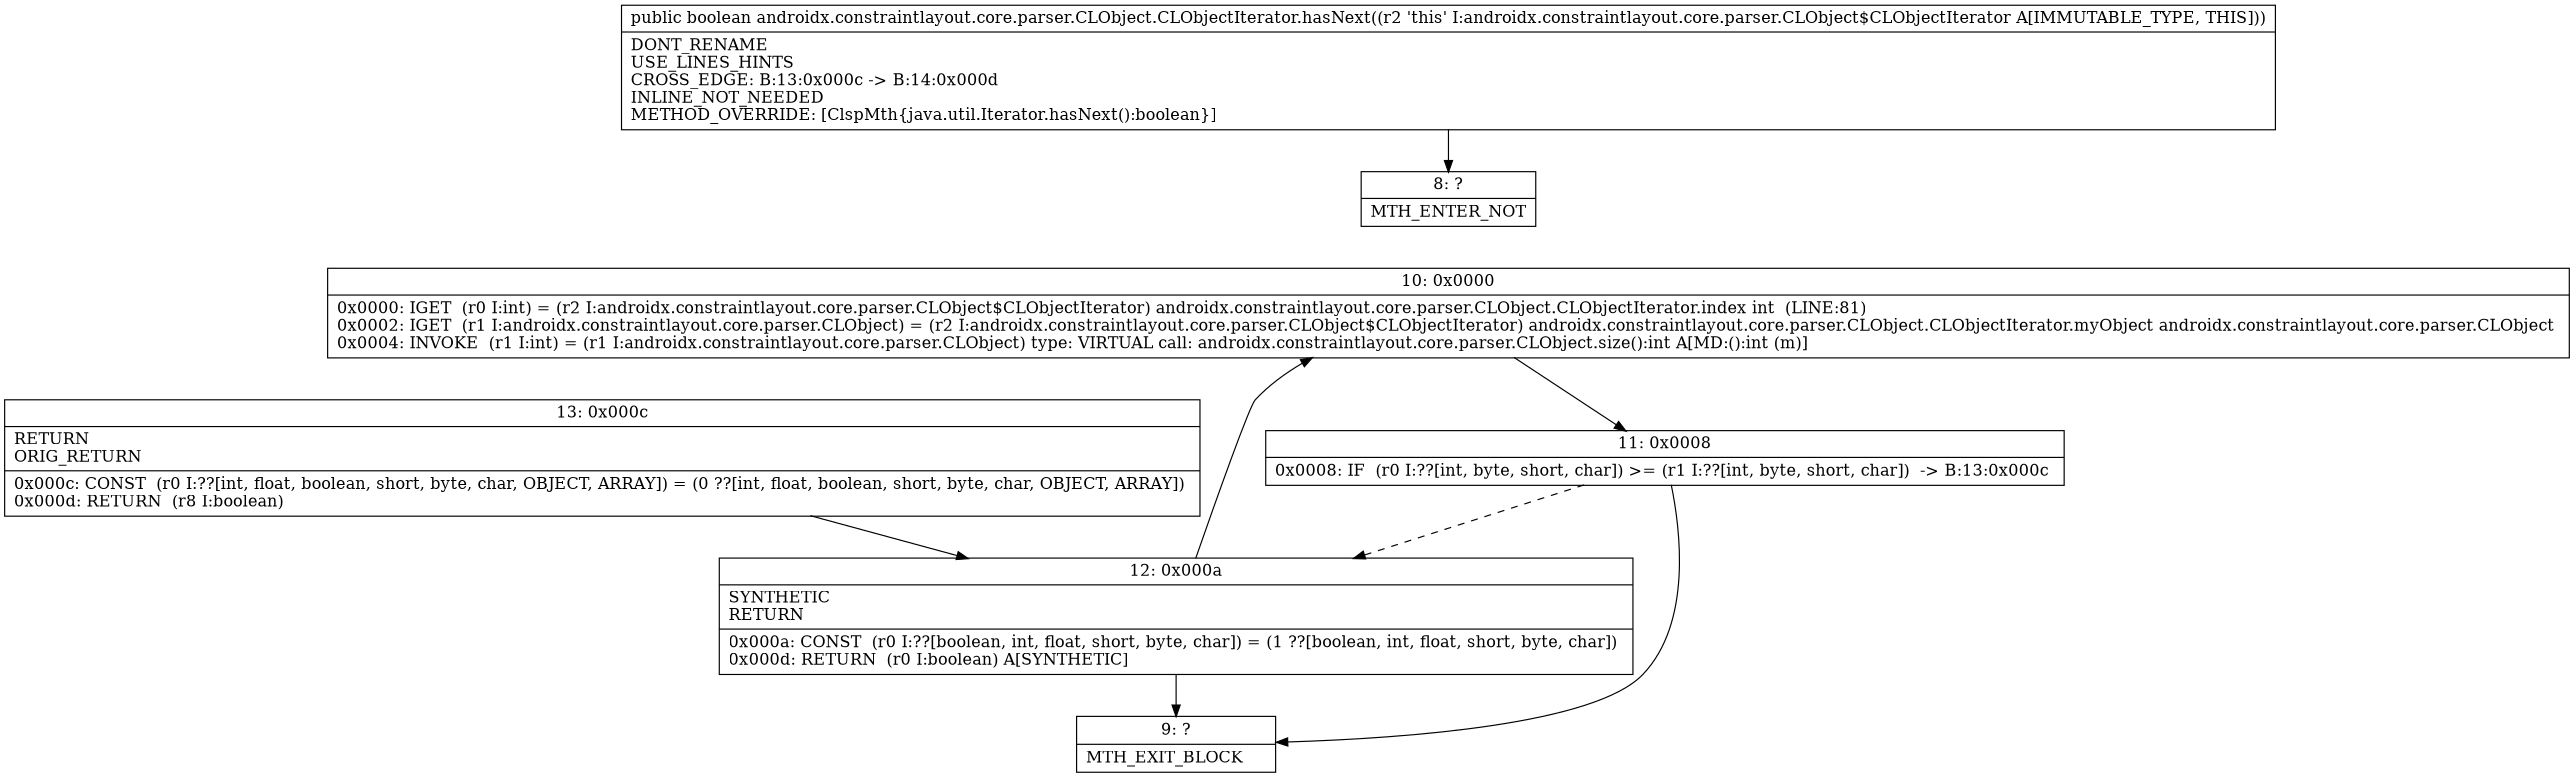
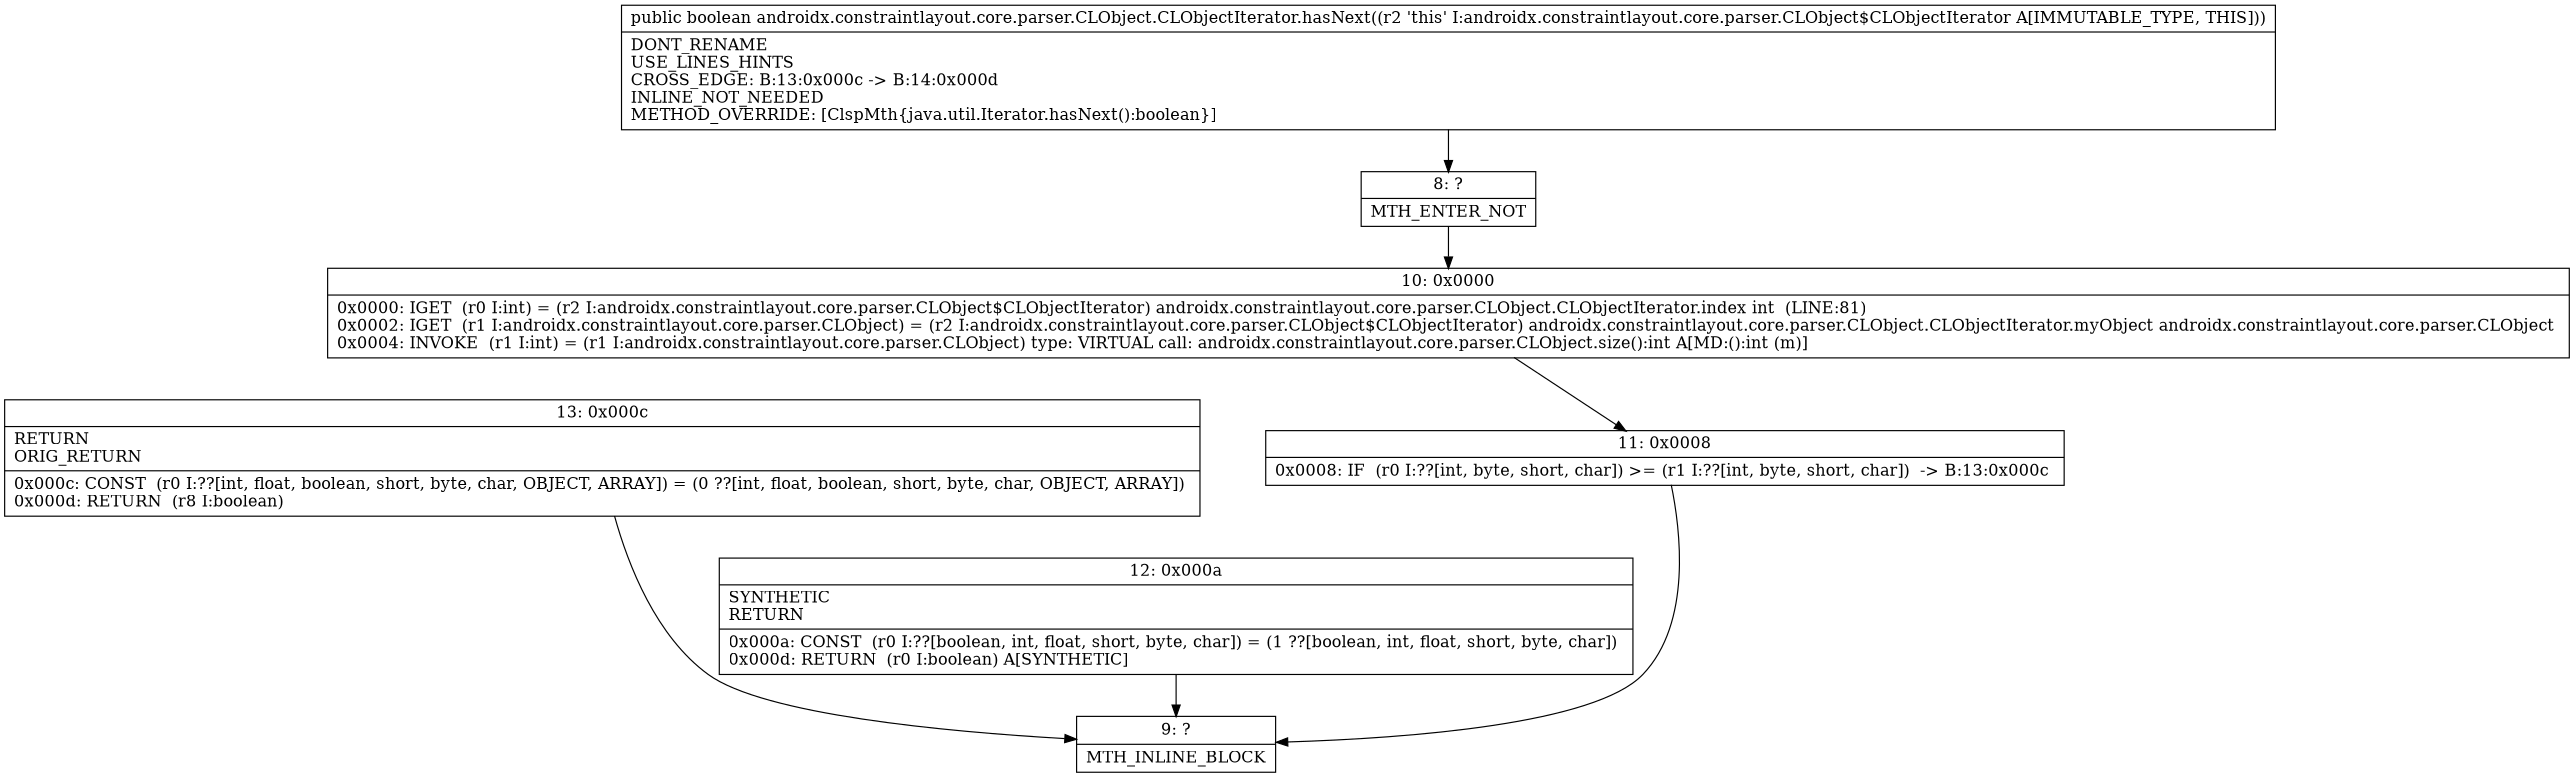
(1234, 450) -> (1448, 241)
(1474, 520) -> none
(884, 536) -> (791, 705)
(1165, 758) -> (1176, 758)
